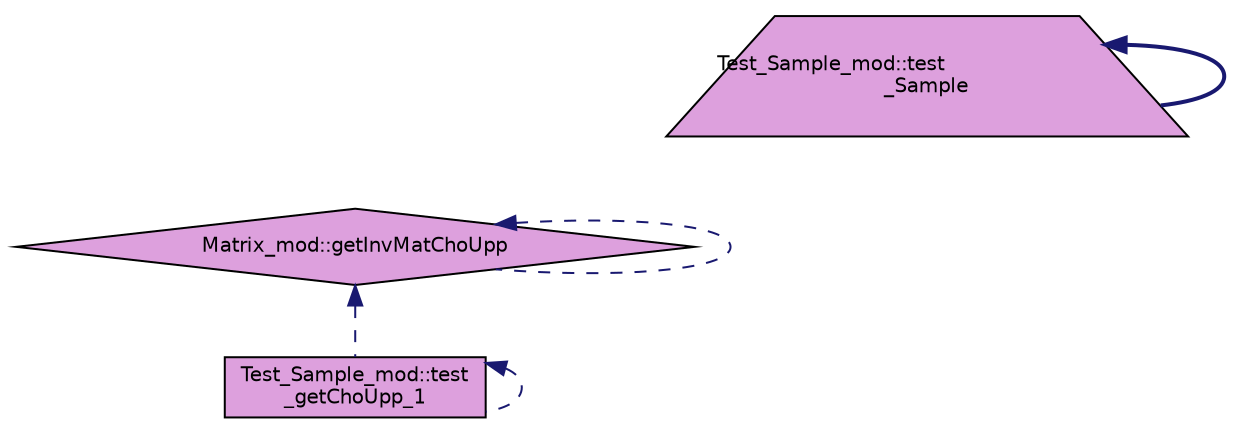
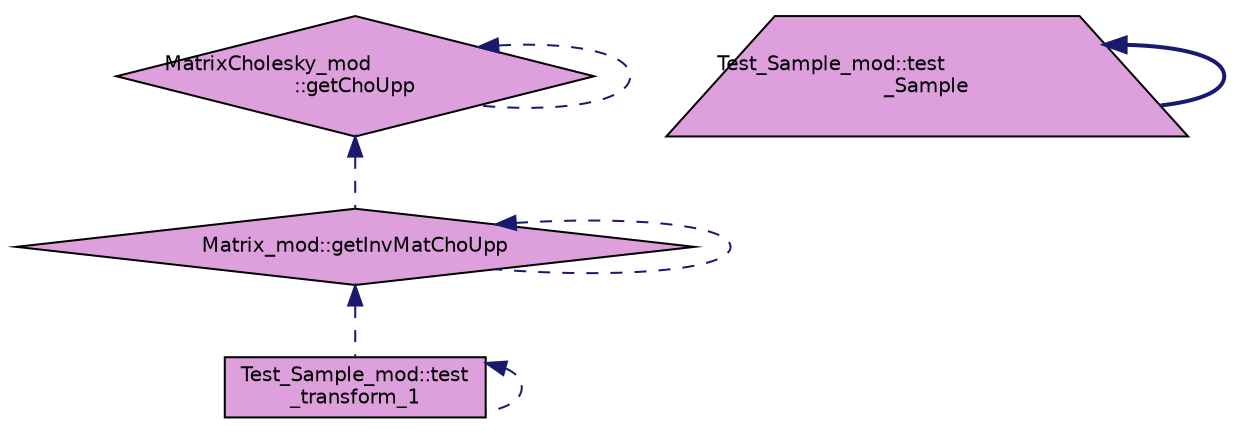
none -> (355, 76)
(355, 387) -> (355, 387)
